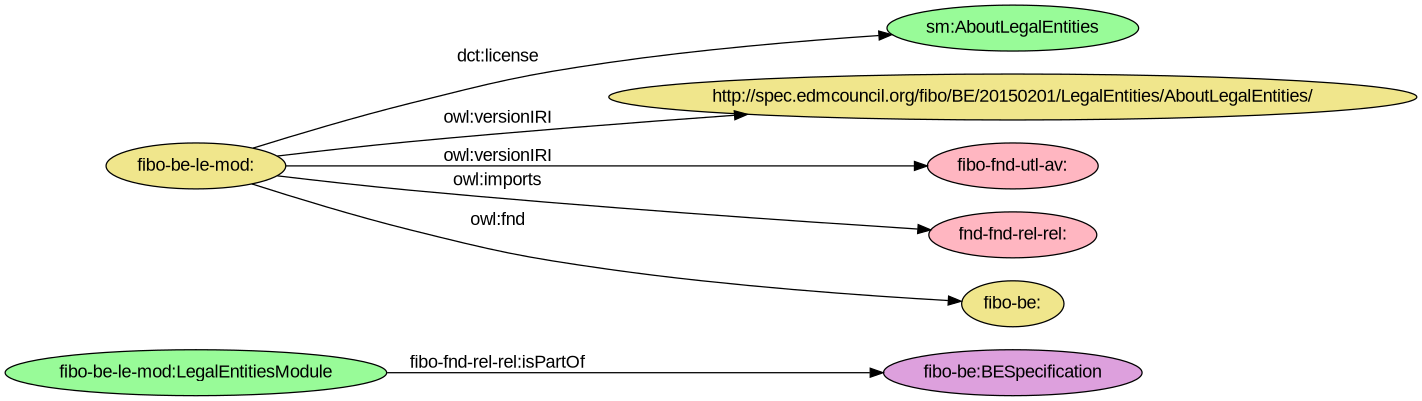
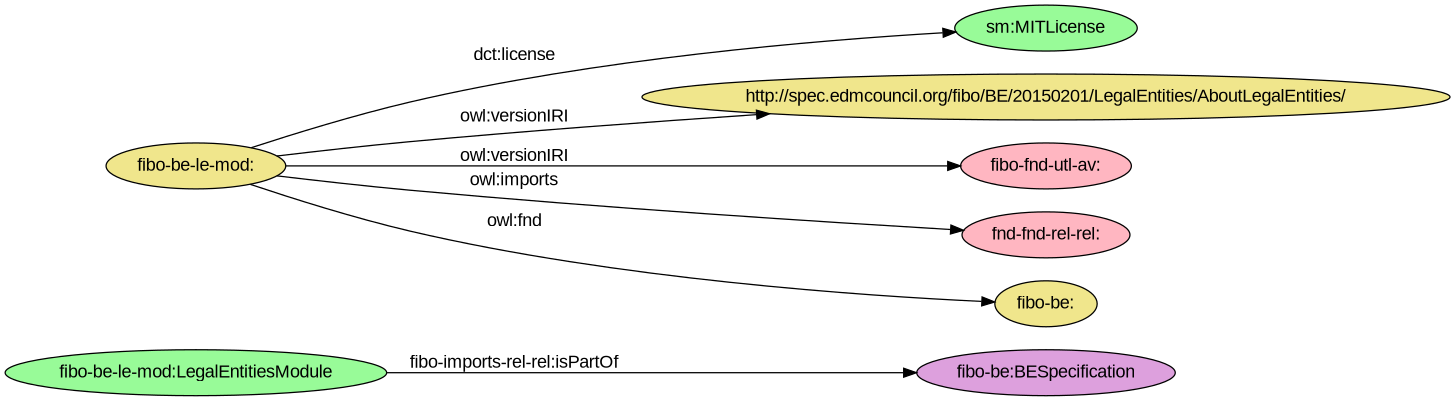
(1013, 28) -> (1046, 28)
(498, 363) -> (514, 363)
